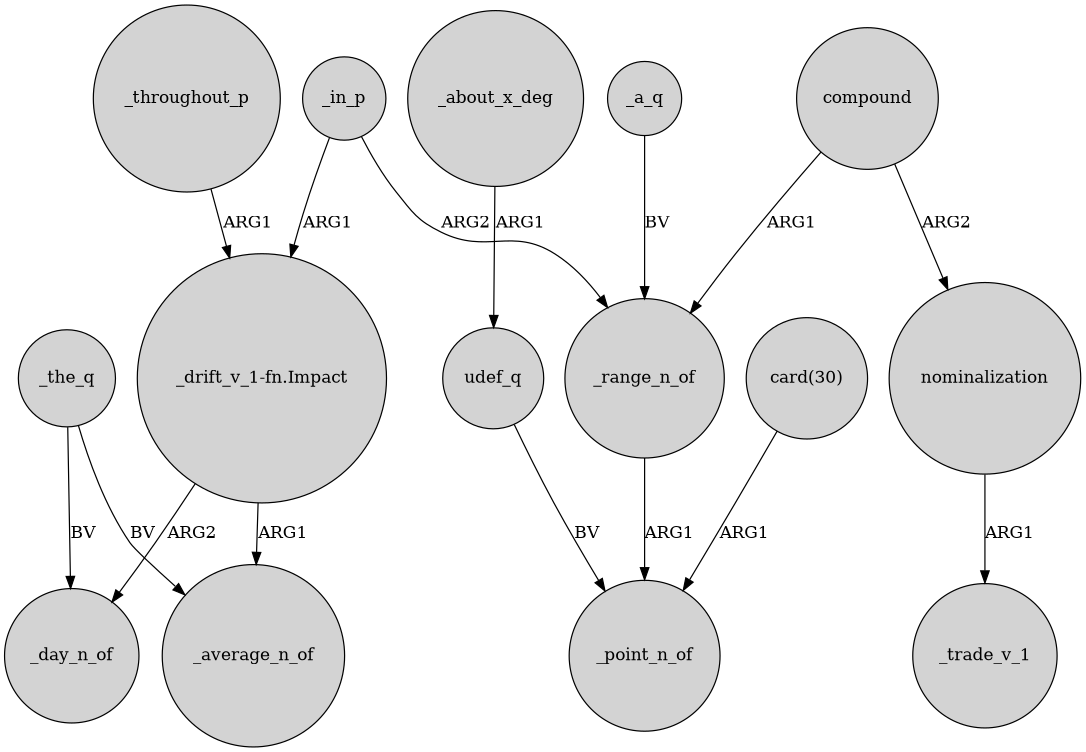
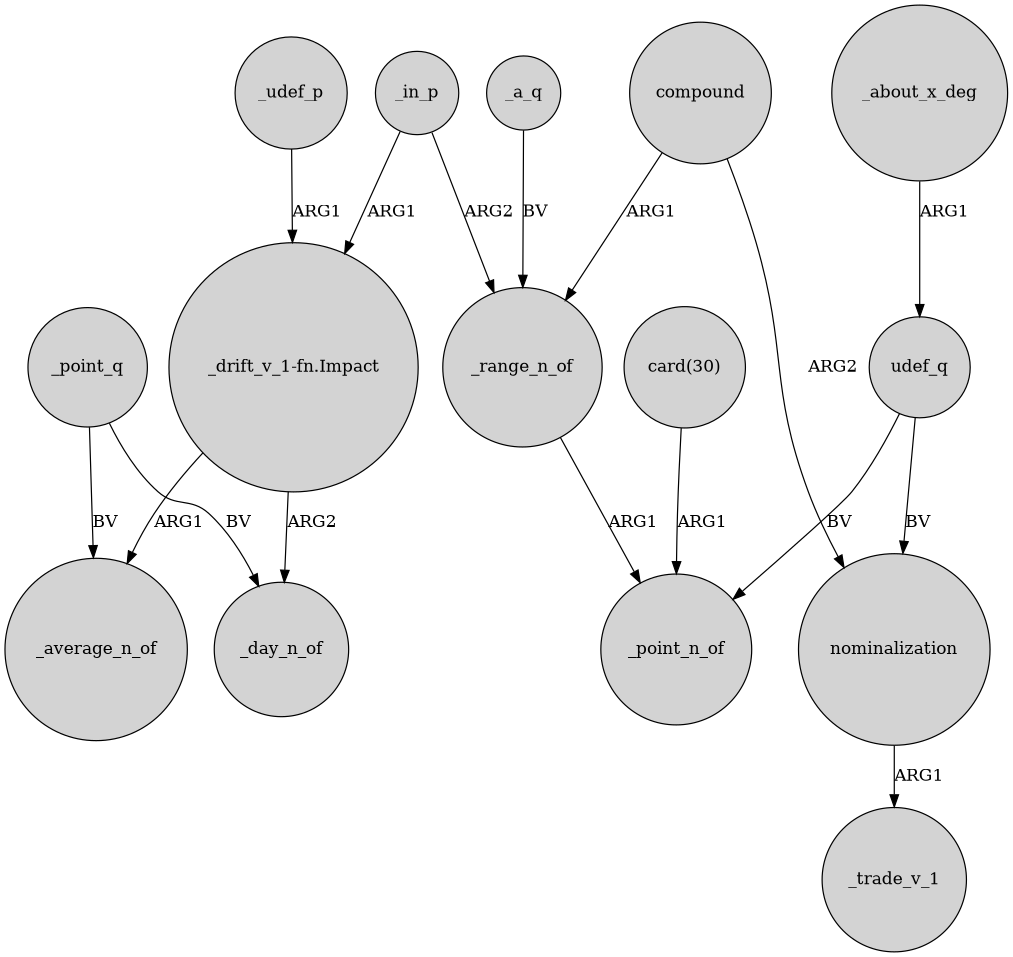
(187, 99) -> (291, 93)
(67, 378) -> (88, 367)
none -> (910, 479)
